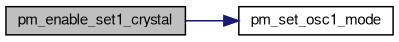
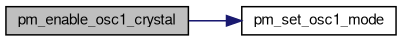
(96, 21) -> (97, 21)
